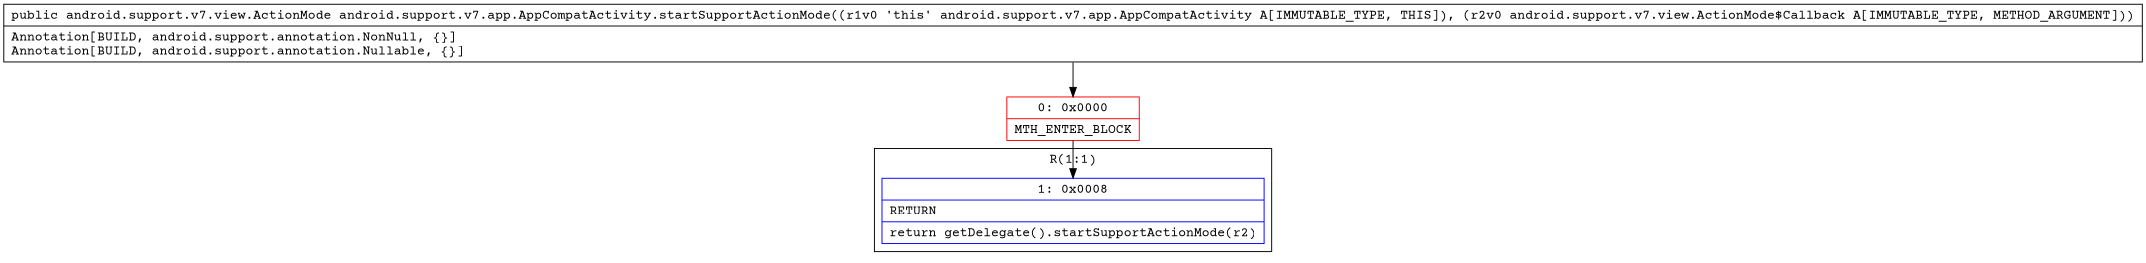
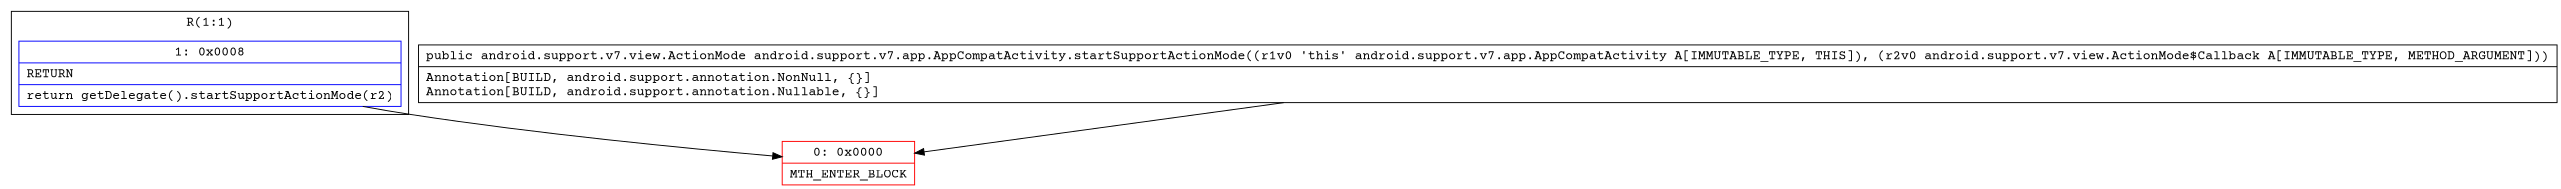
(1073, 155) -> (567, 135)
